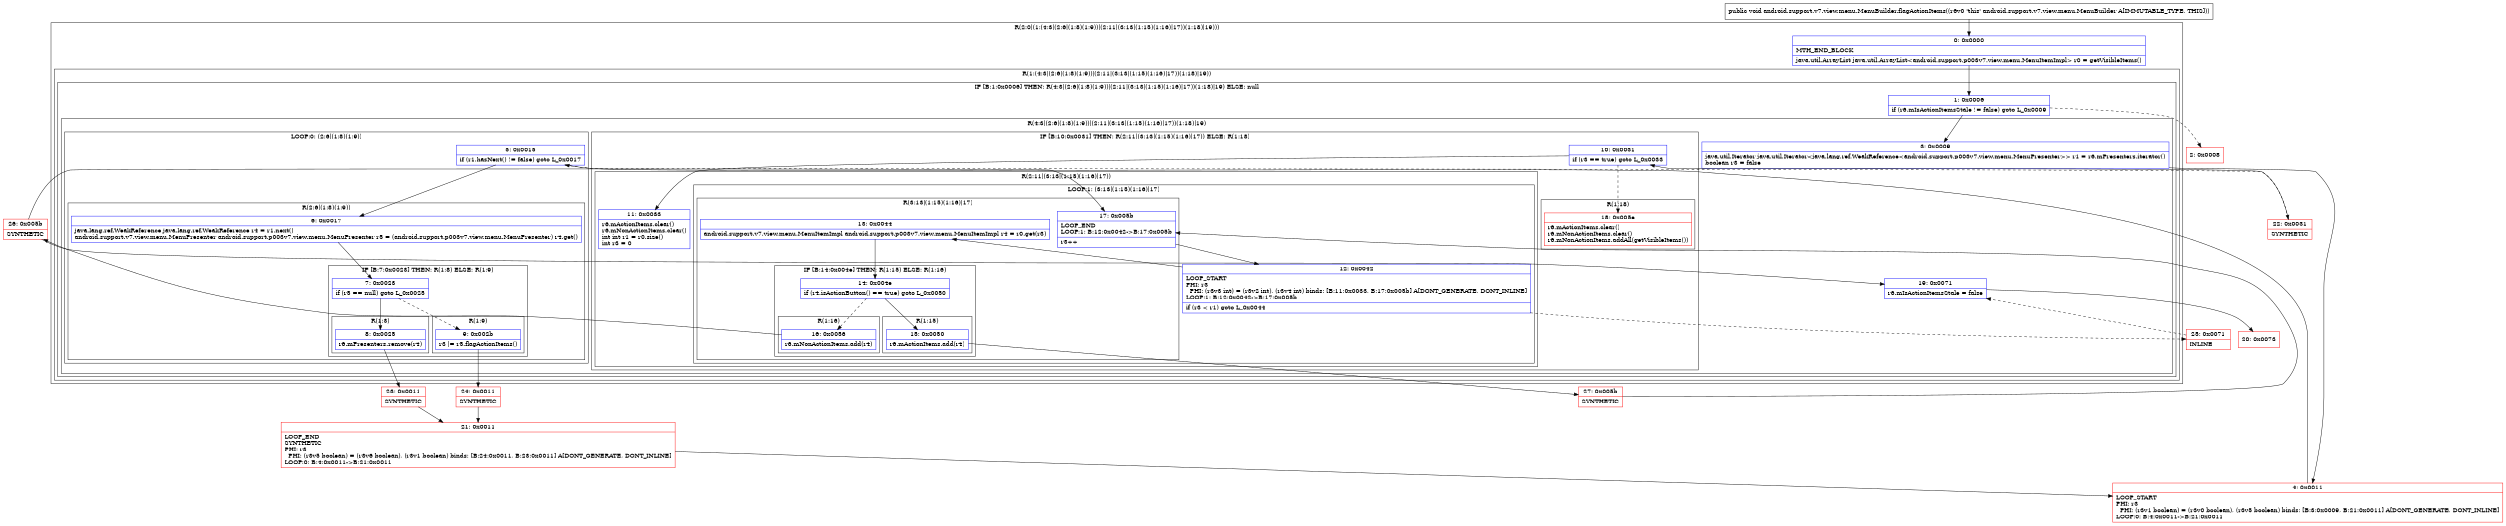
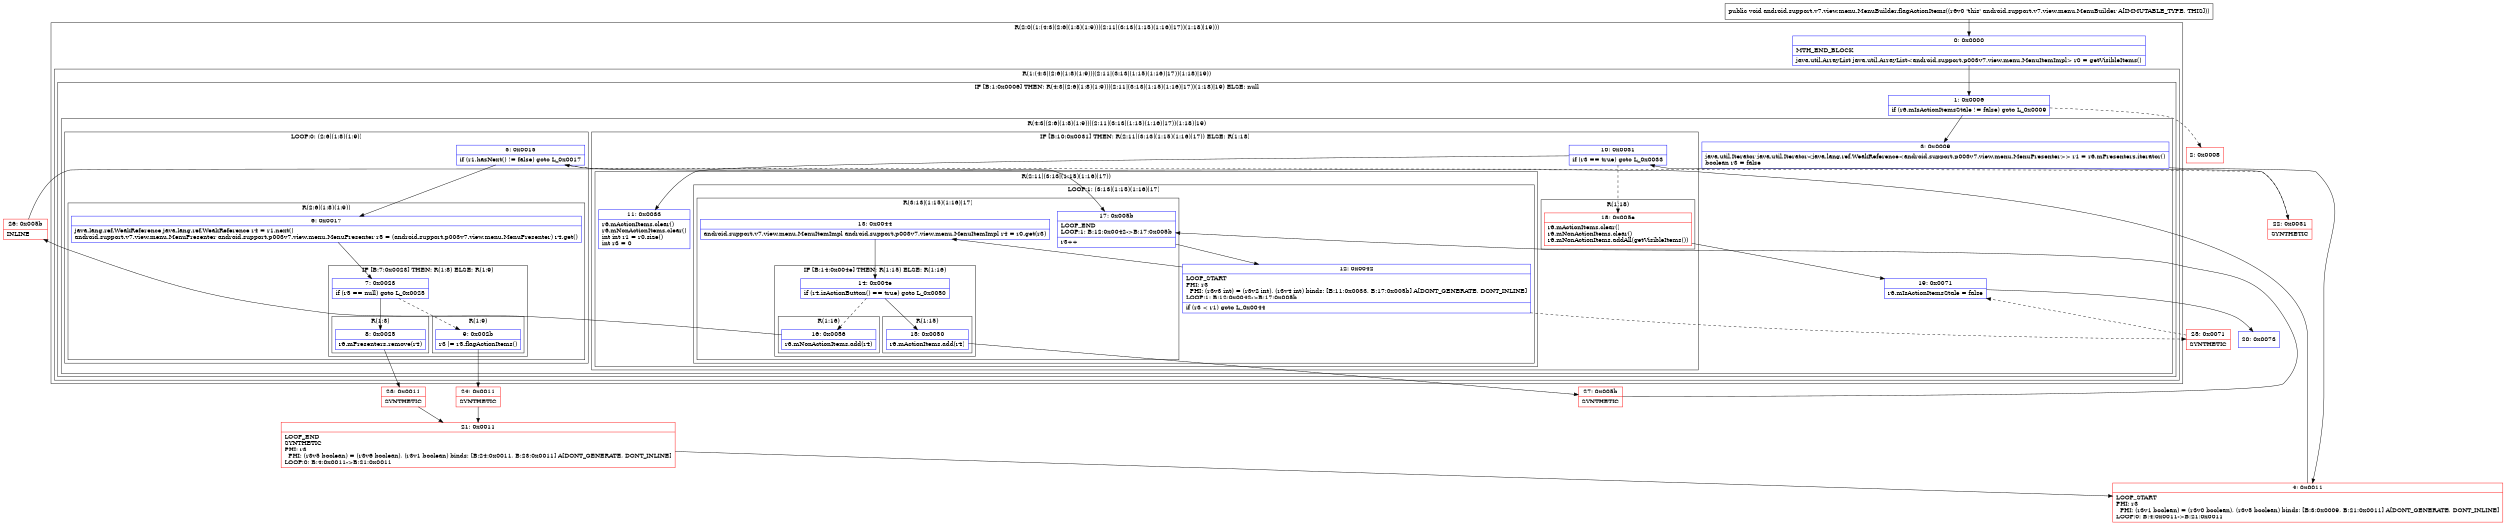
(26, 234) -> (18, 234)
(960, 263) -> (1786, 261)
(2259, 340) -> (2259, 340)
(2201, 344) -> (2208, 344)
